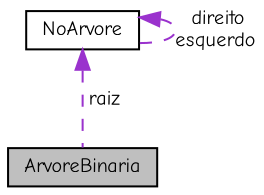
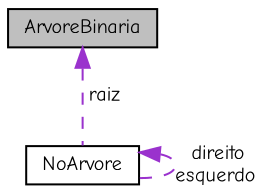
(83, 109) -> (83, 107)
